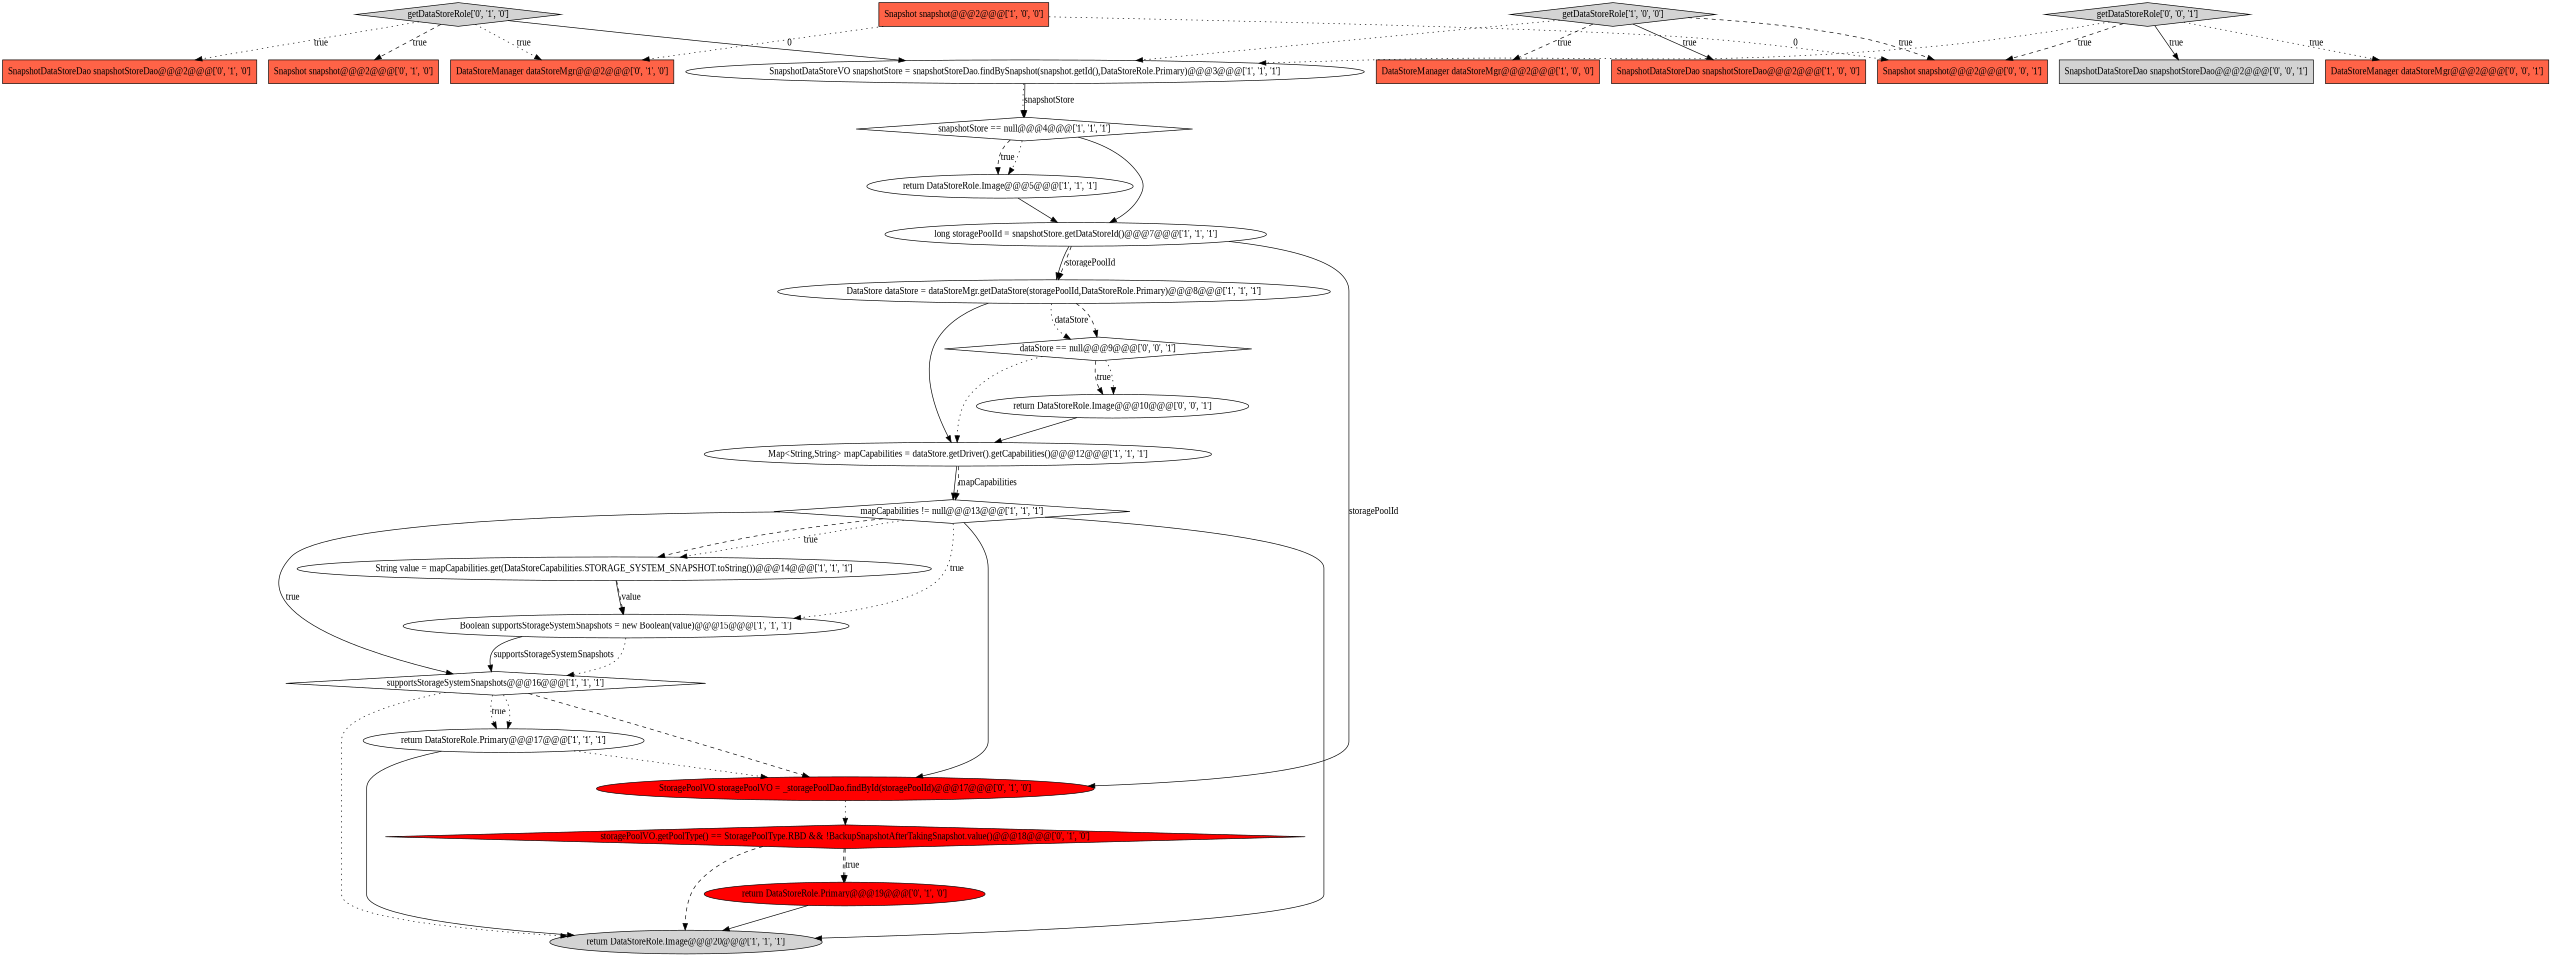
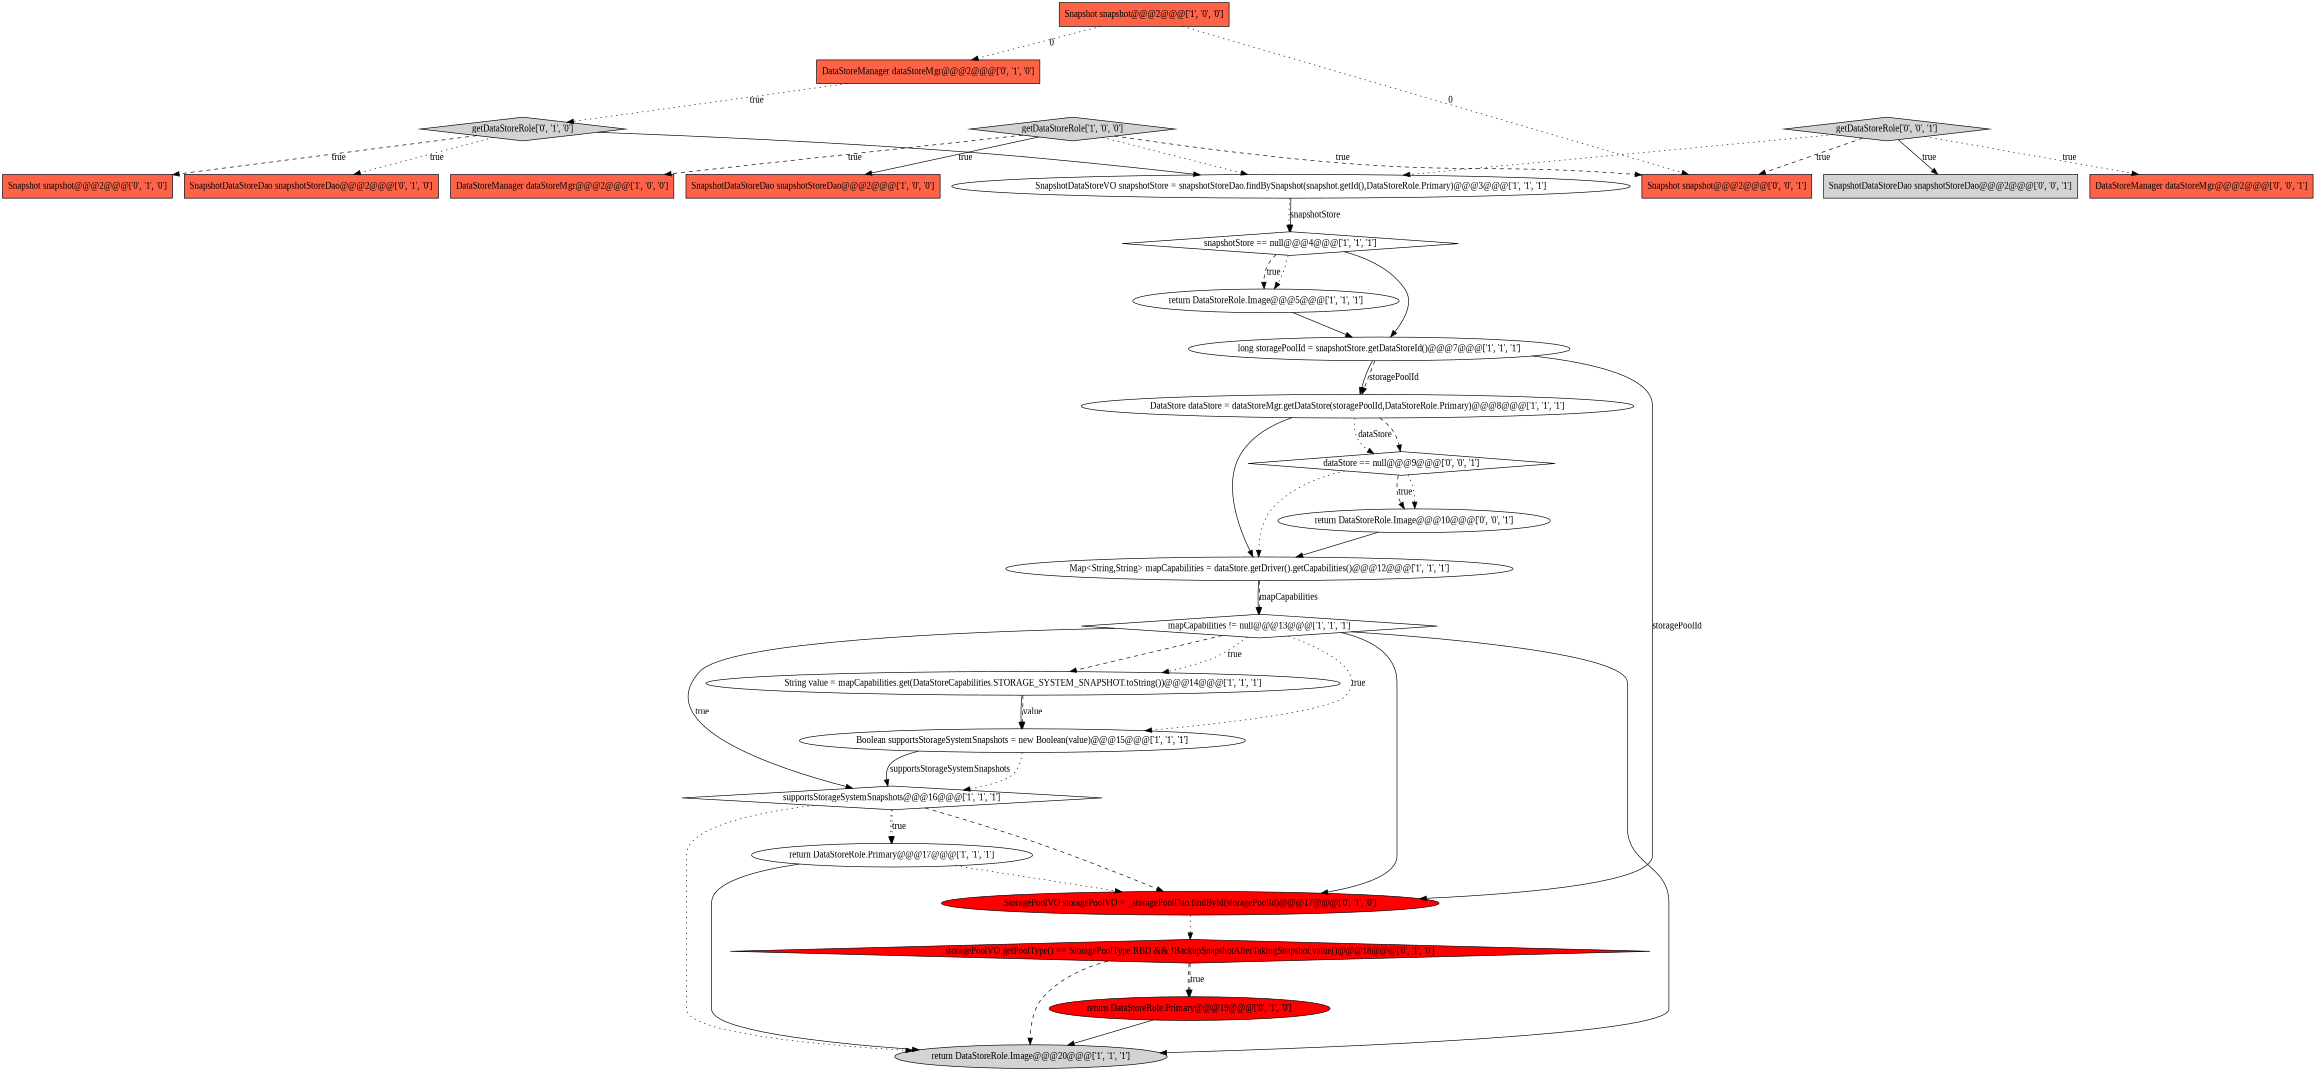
(505, 41) -> (710, 102)
